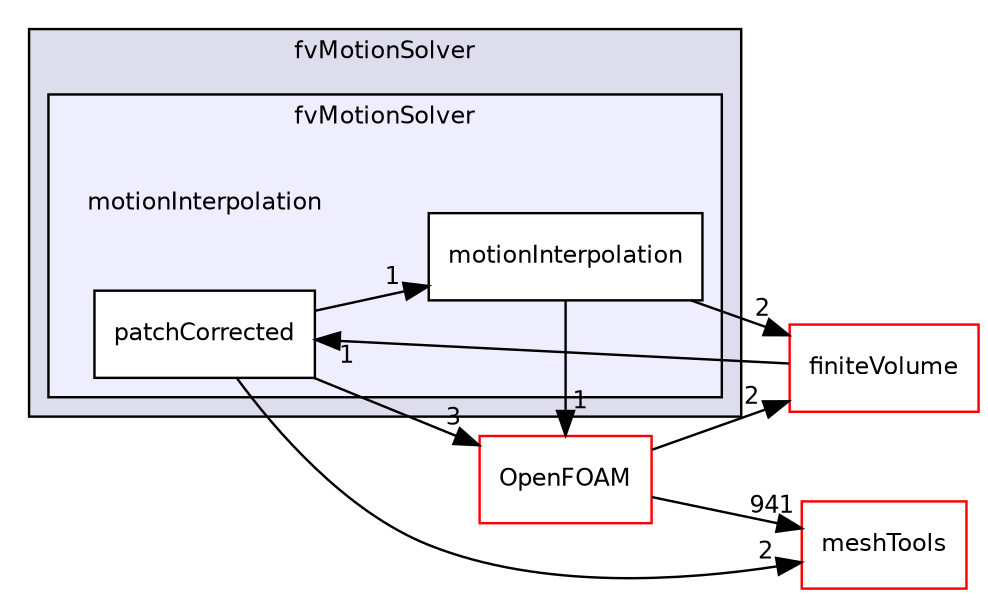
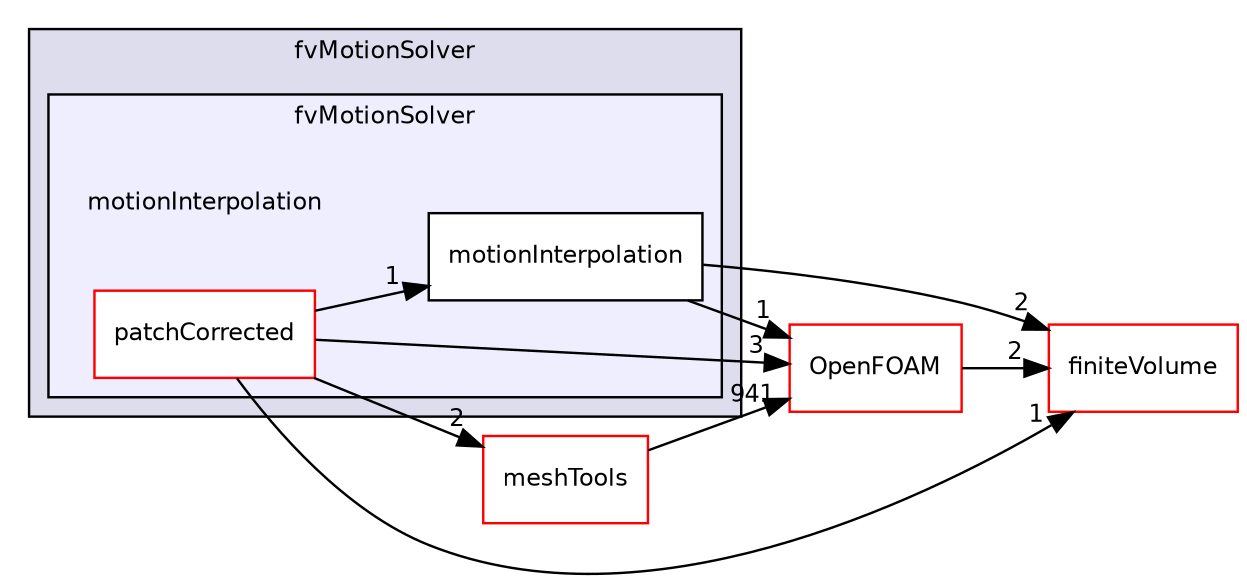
(205, 334) -> (205, 334)
(587, 353) -> (624, 571)
(715, 510) -> (698, 432)
